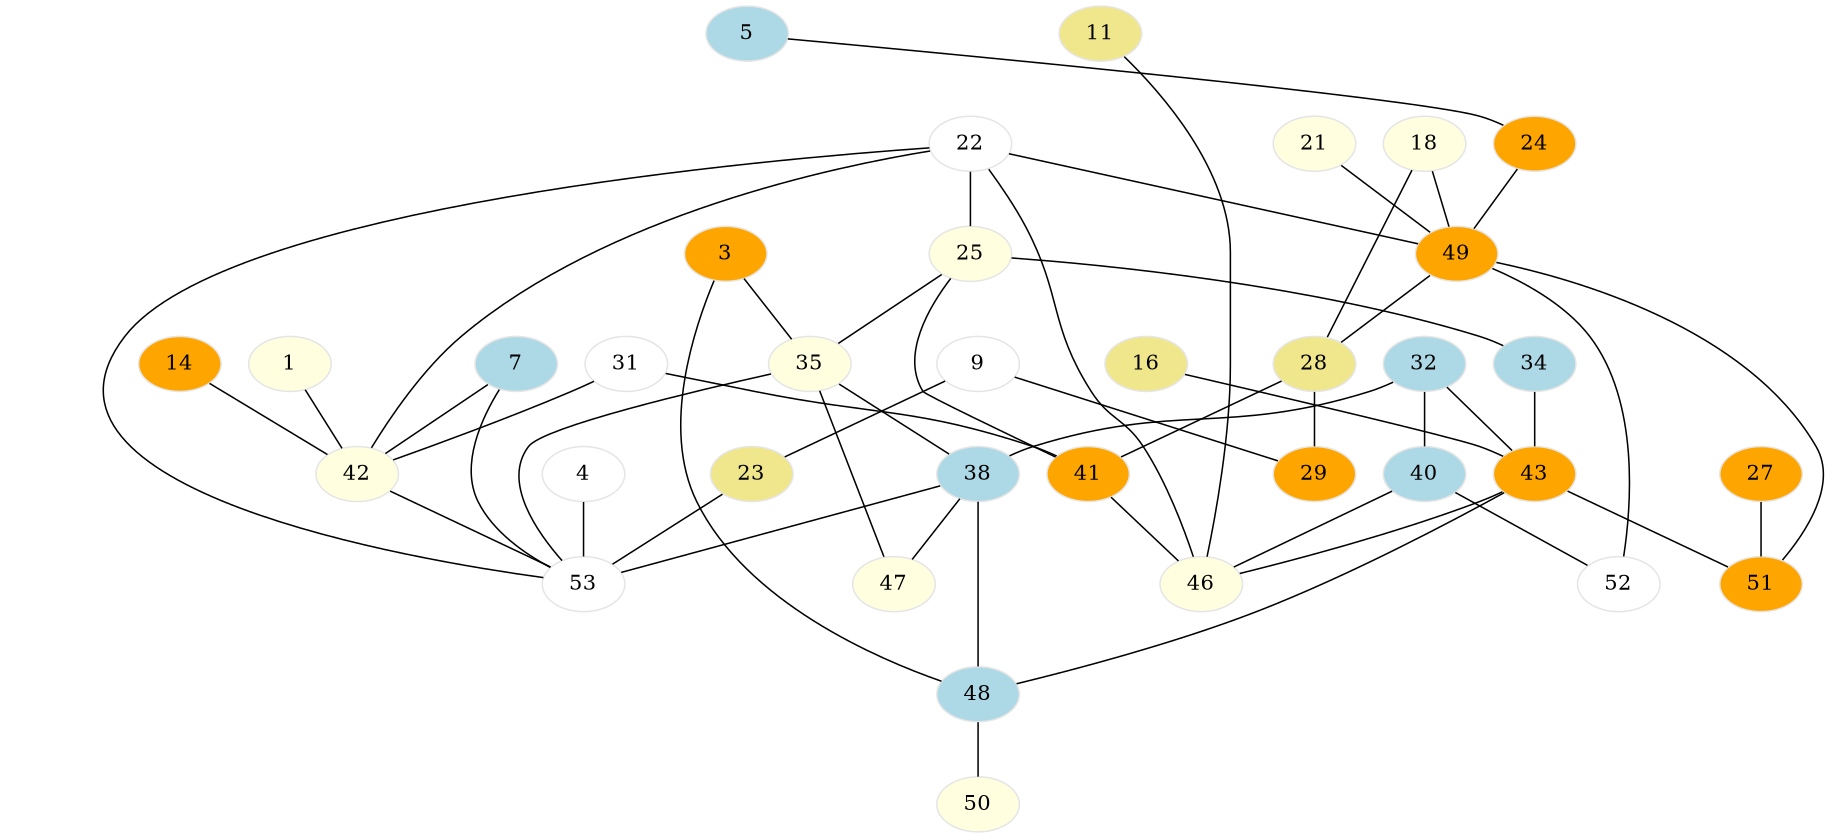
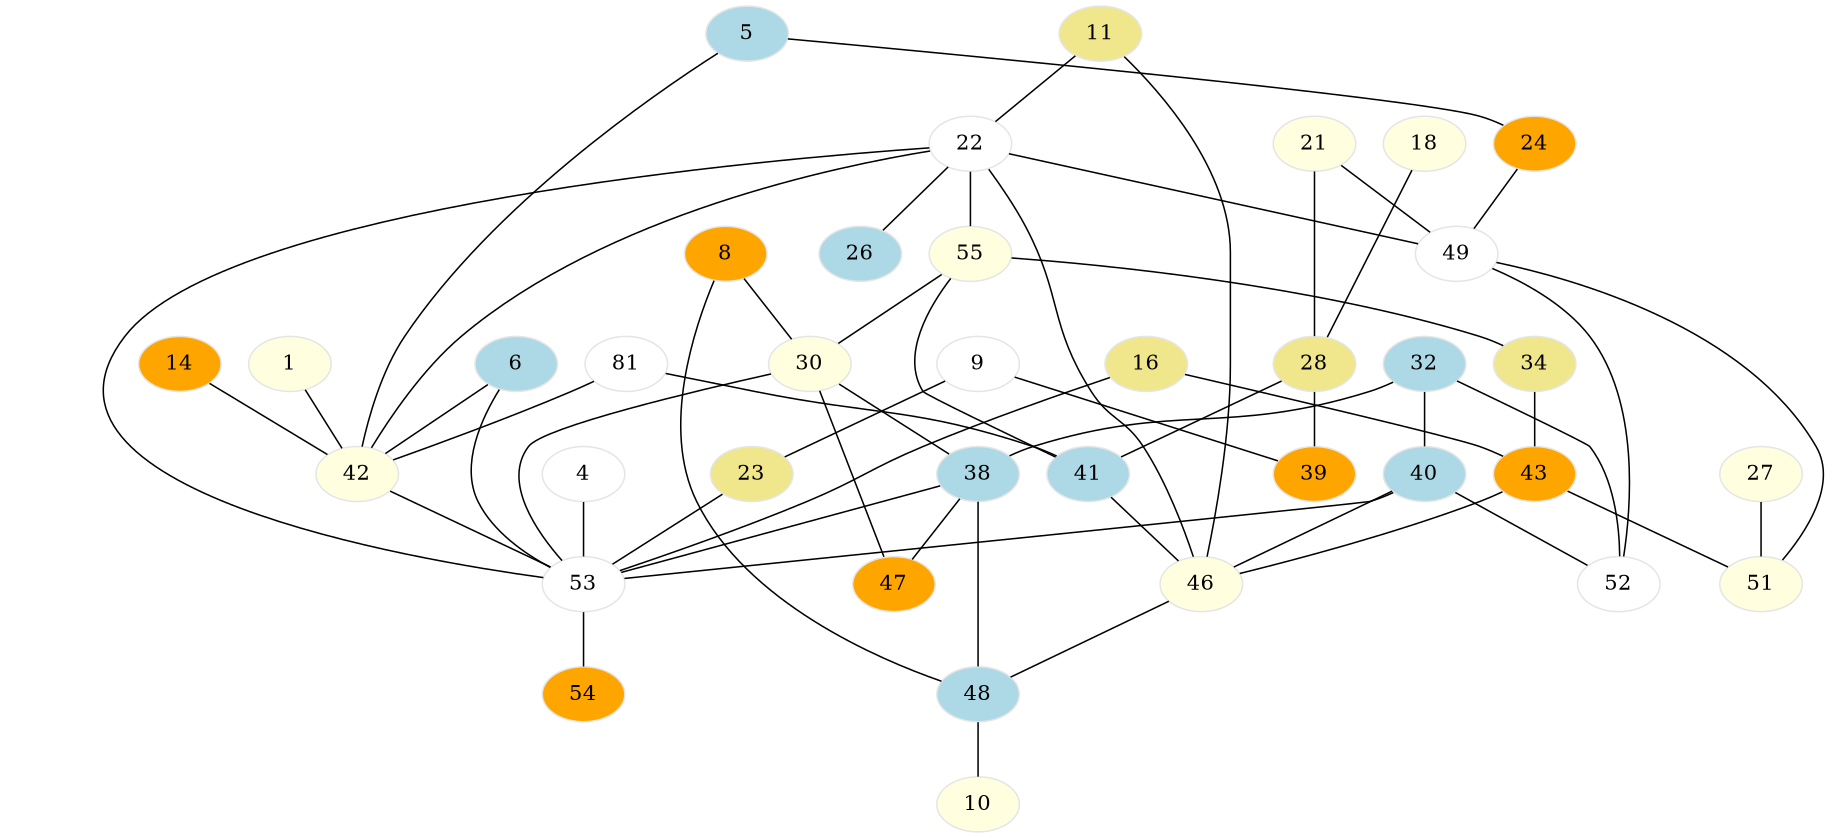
none -> (1035, 89)
(1441, 199) -> none
none -> (504, 221)
(726, 254) -> (726, 254)
none -> (860, 254)
(970, 254) -> (970, 254)
(1457, 254) -> (1457, 254)
(1394, 302) -> (1314, 254)
(516, 364) -> (516, 364)
(626, 364) -> (626, 364)
(810, 364) -> (810, 364)
(1535, 364) -> (1535, 364)
(1479, 419) -> (1576, 439)
none -> (865, 474)
(1088, 474) -> (1088, 474)
(1314, 474) -> (1314, 474)
(1761, 474) -> (1761, 474)
none -> (1010, 539)
(894, 584) -> (894, 584)
(1761, 584) -> (1761, 584)
(1268, 607) -> (1090, 639)
none -> (584, 694)
(978, 804) -> (978, 804)
